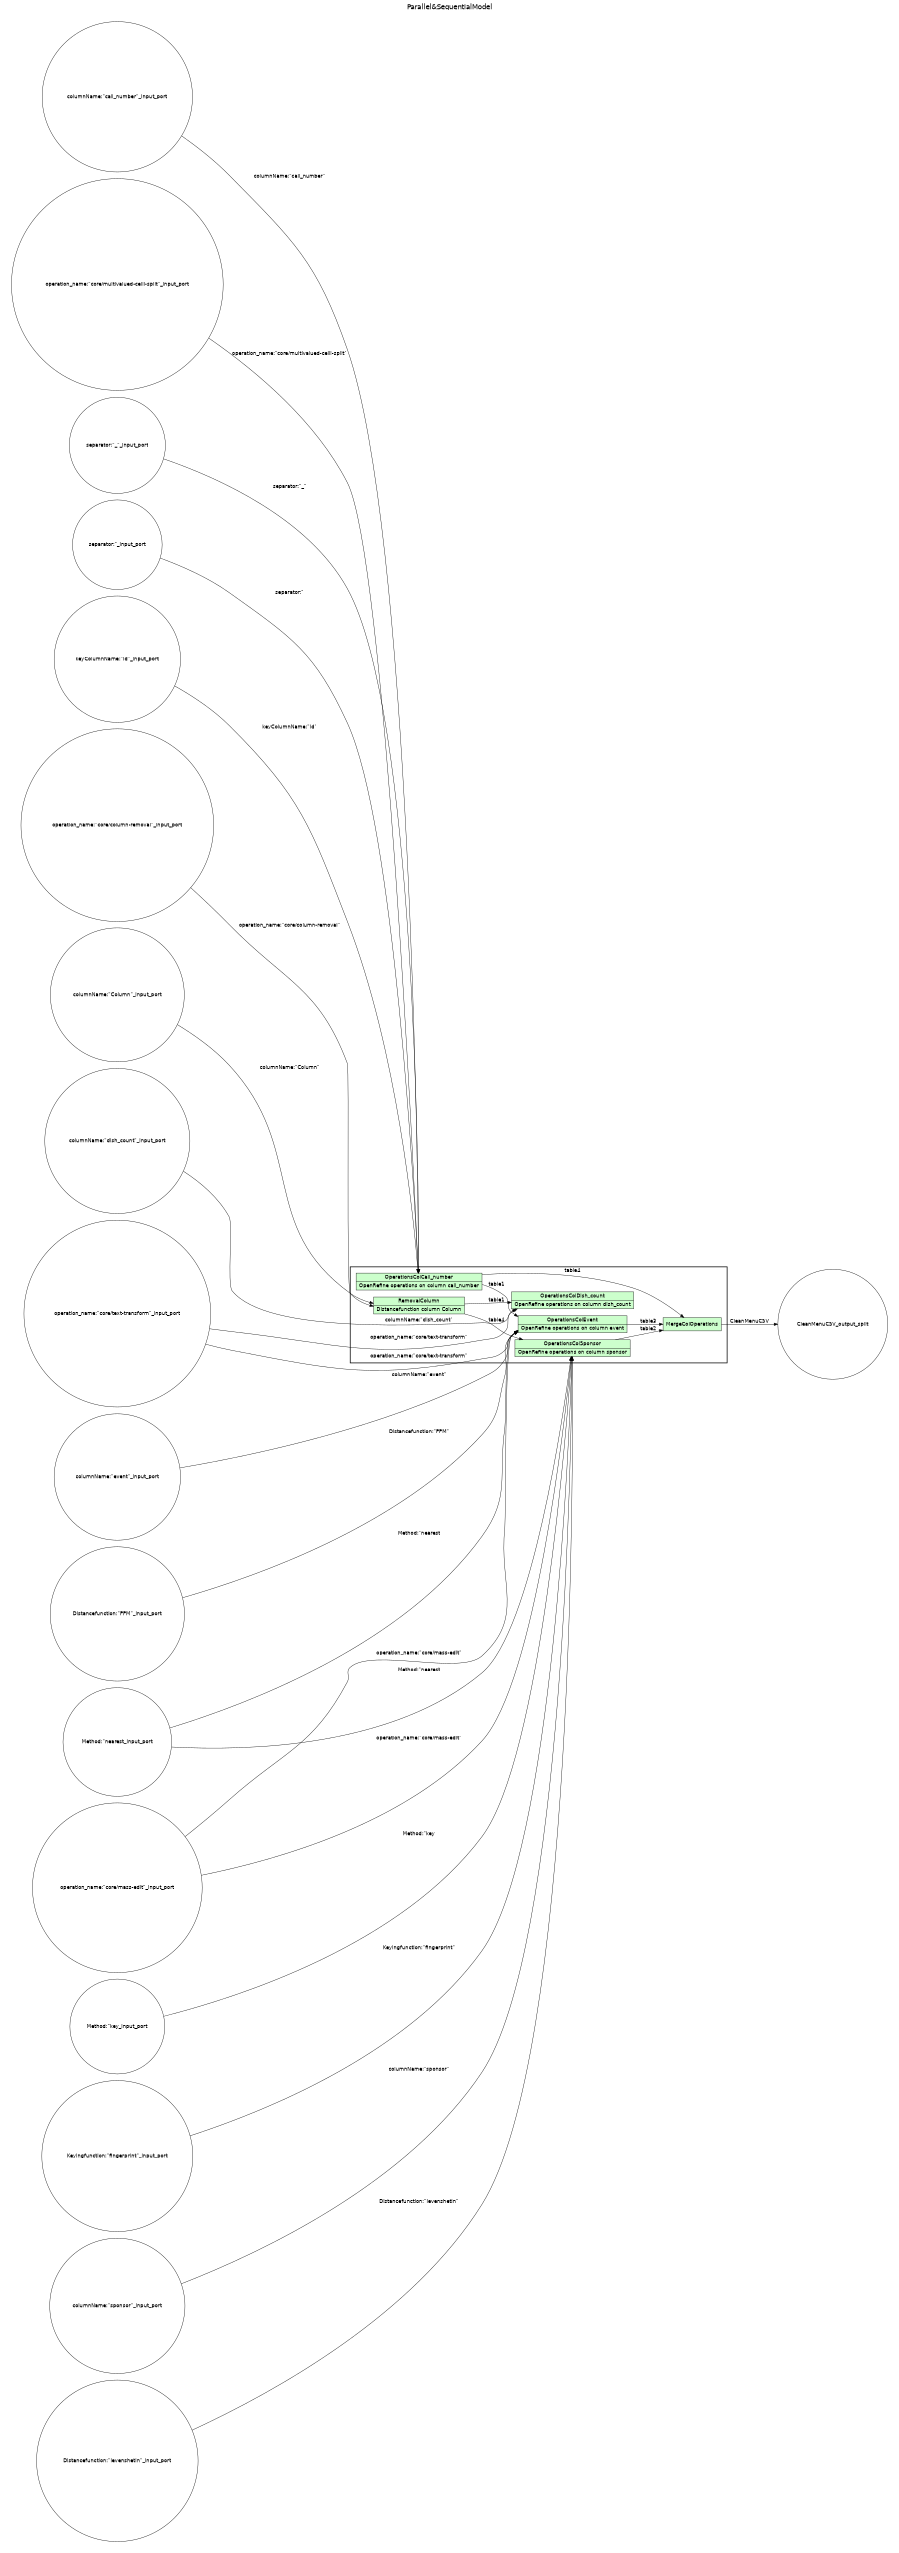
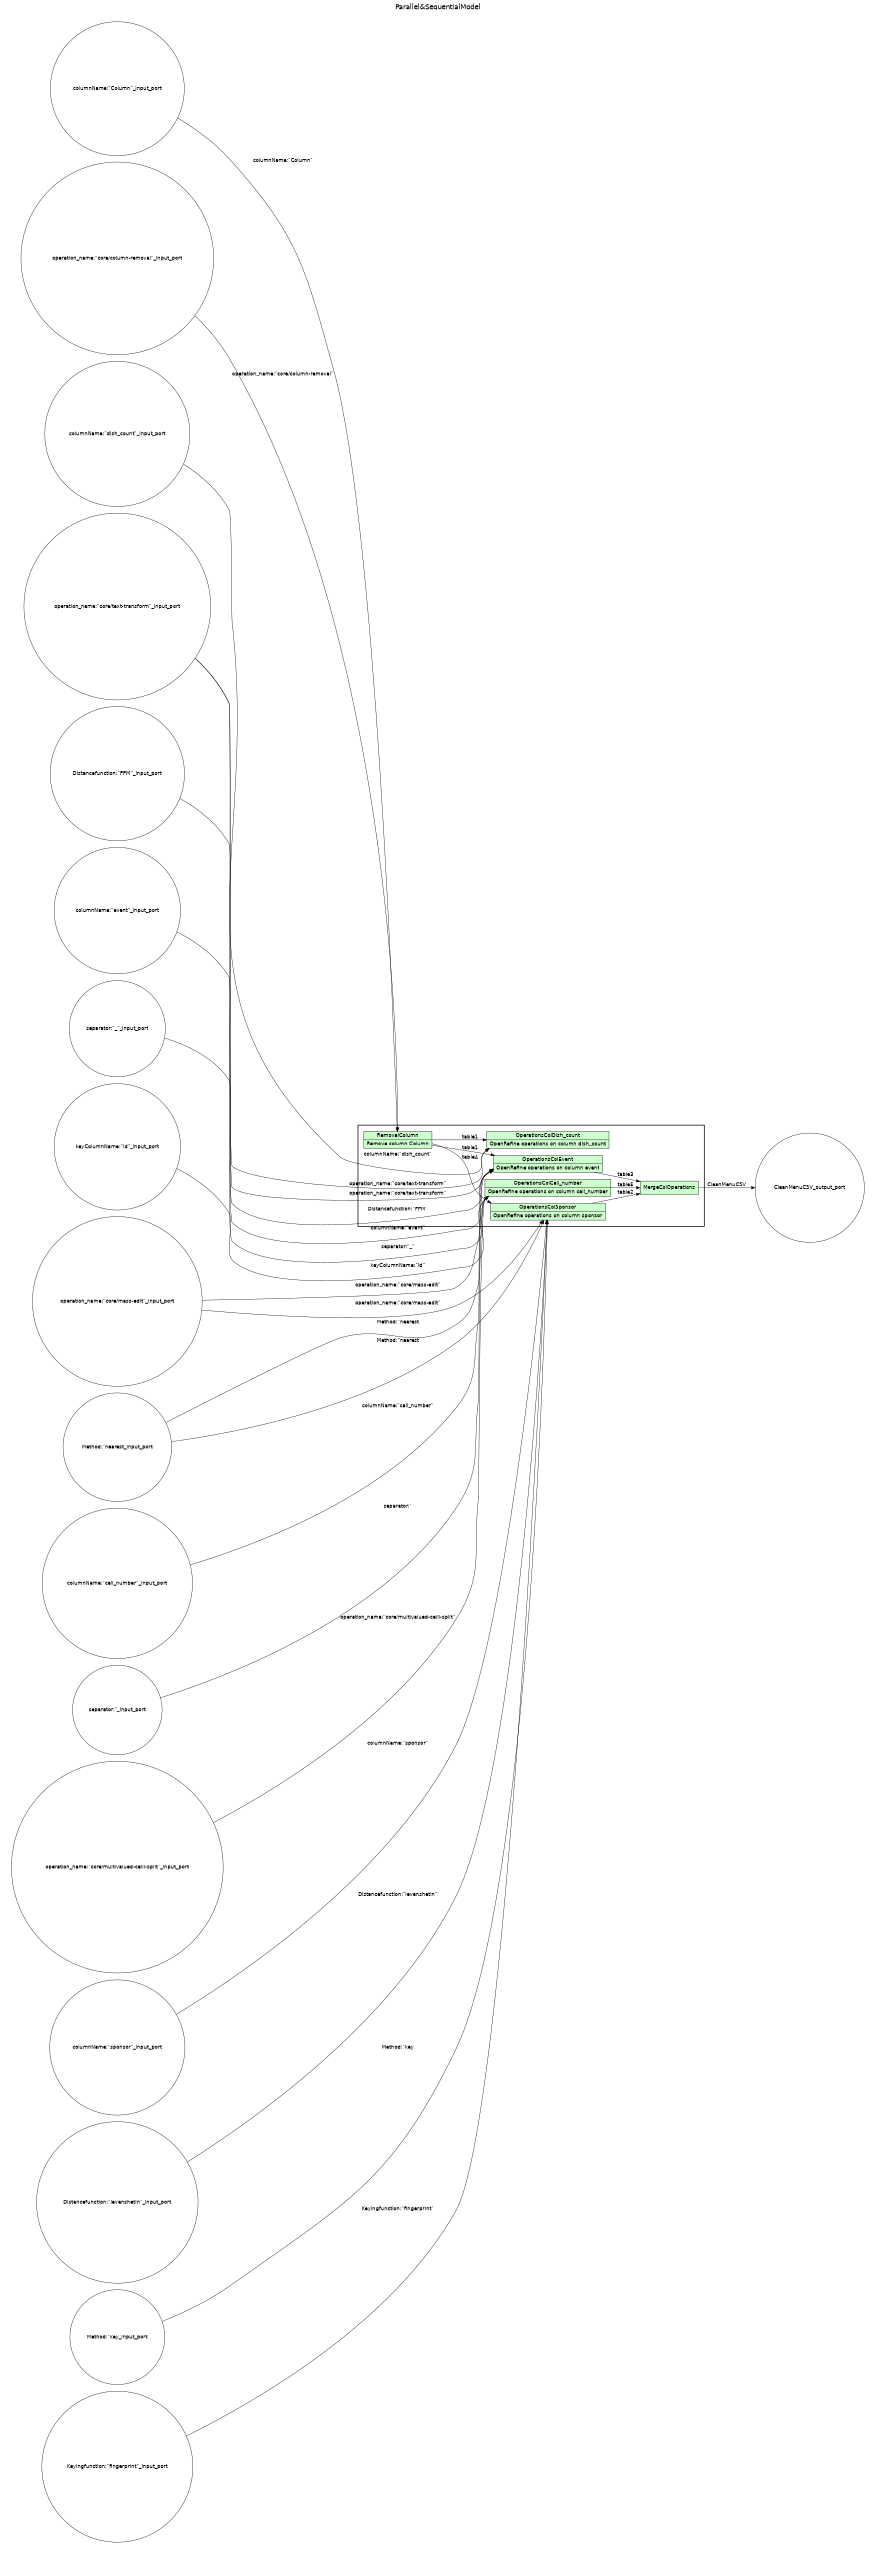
(573, 1271) -> (626, 1185)
(504, 1295) -> (461, 1150)
(419, 1310) -> (398, 1144)
(833, 1324) -> (810, 1188)
